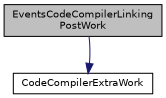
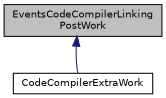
(90, 50) -> (76, 60)
